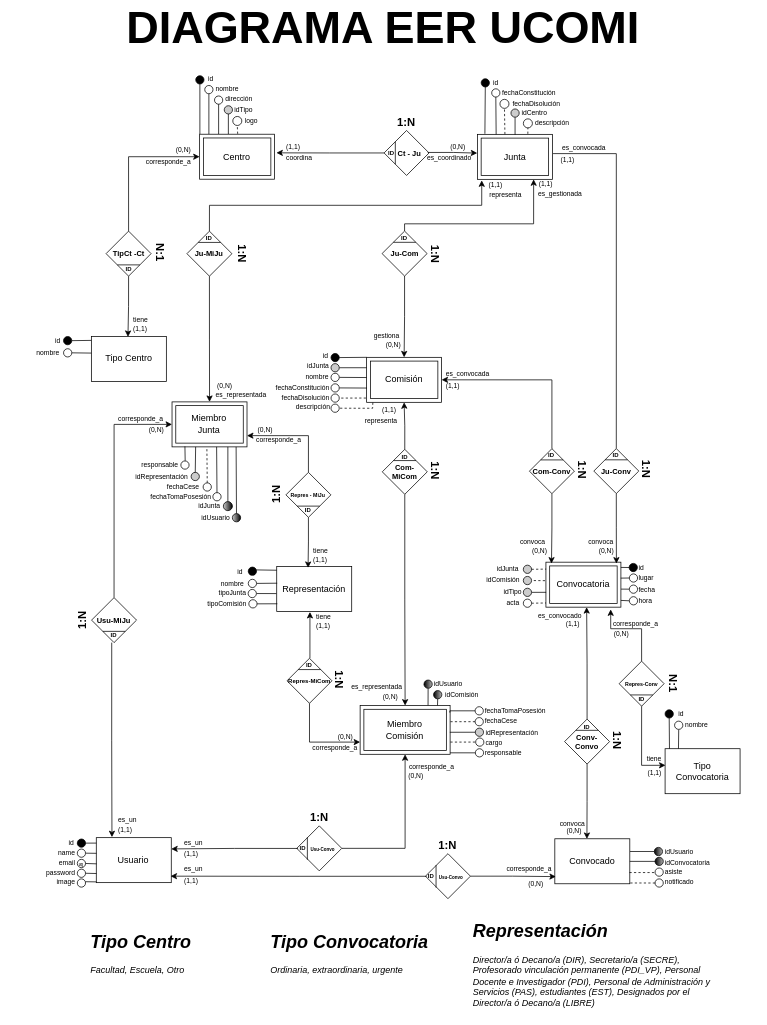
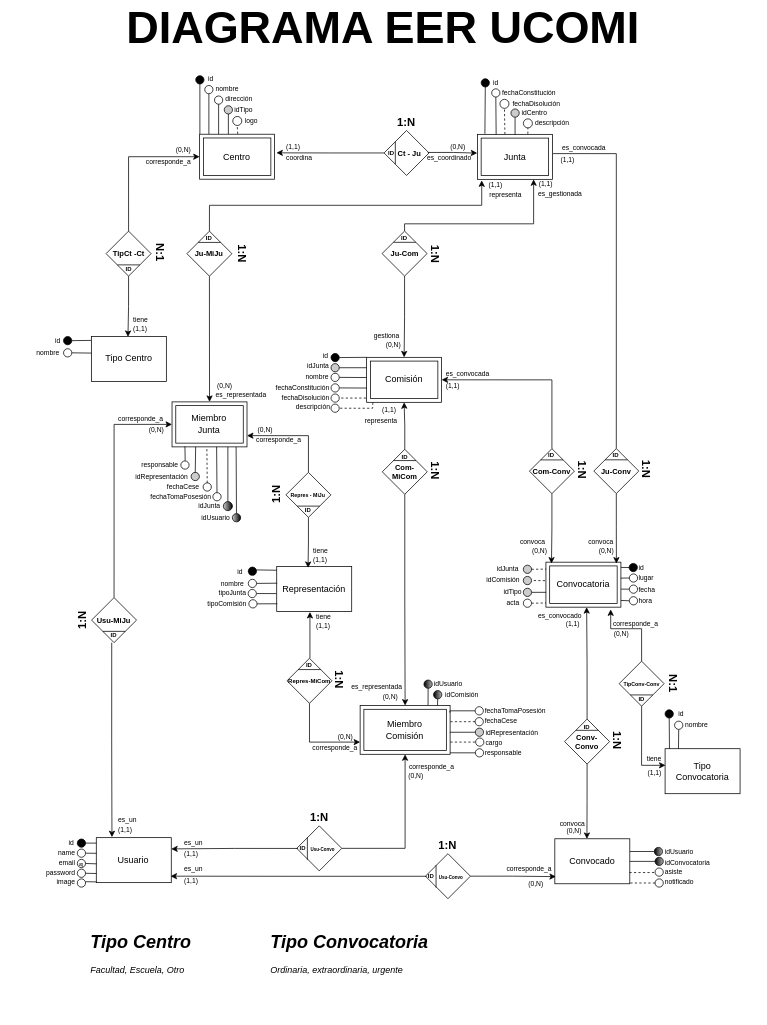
(642, 684) -> (642, 684)
(597, 963) -> none
